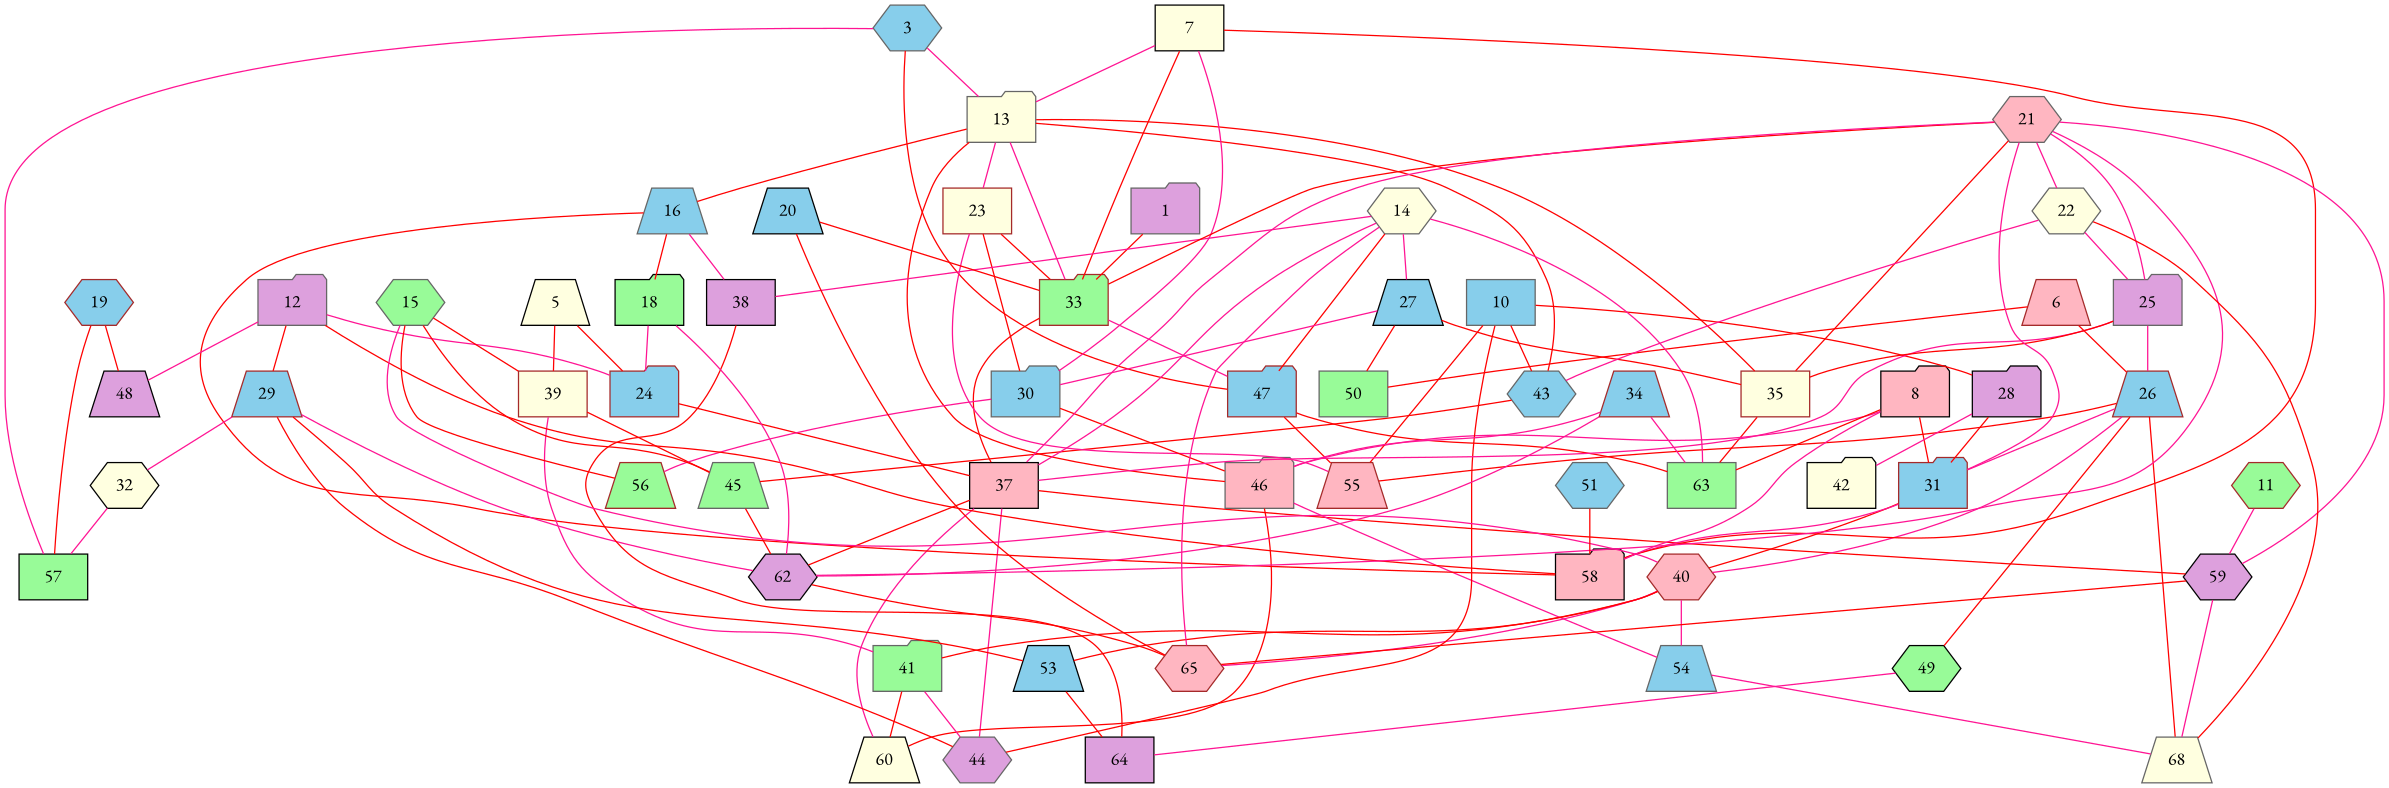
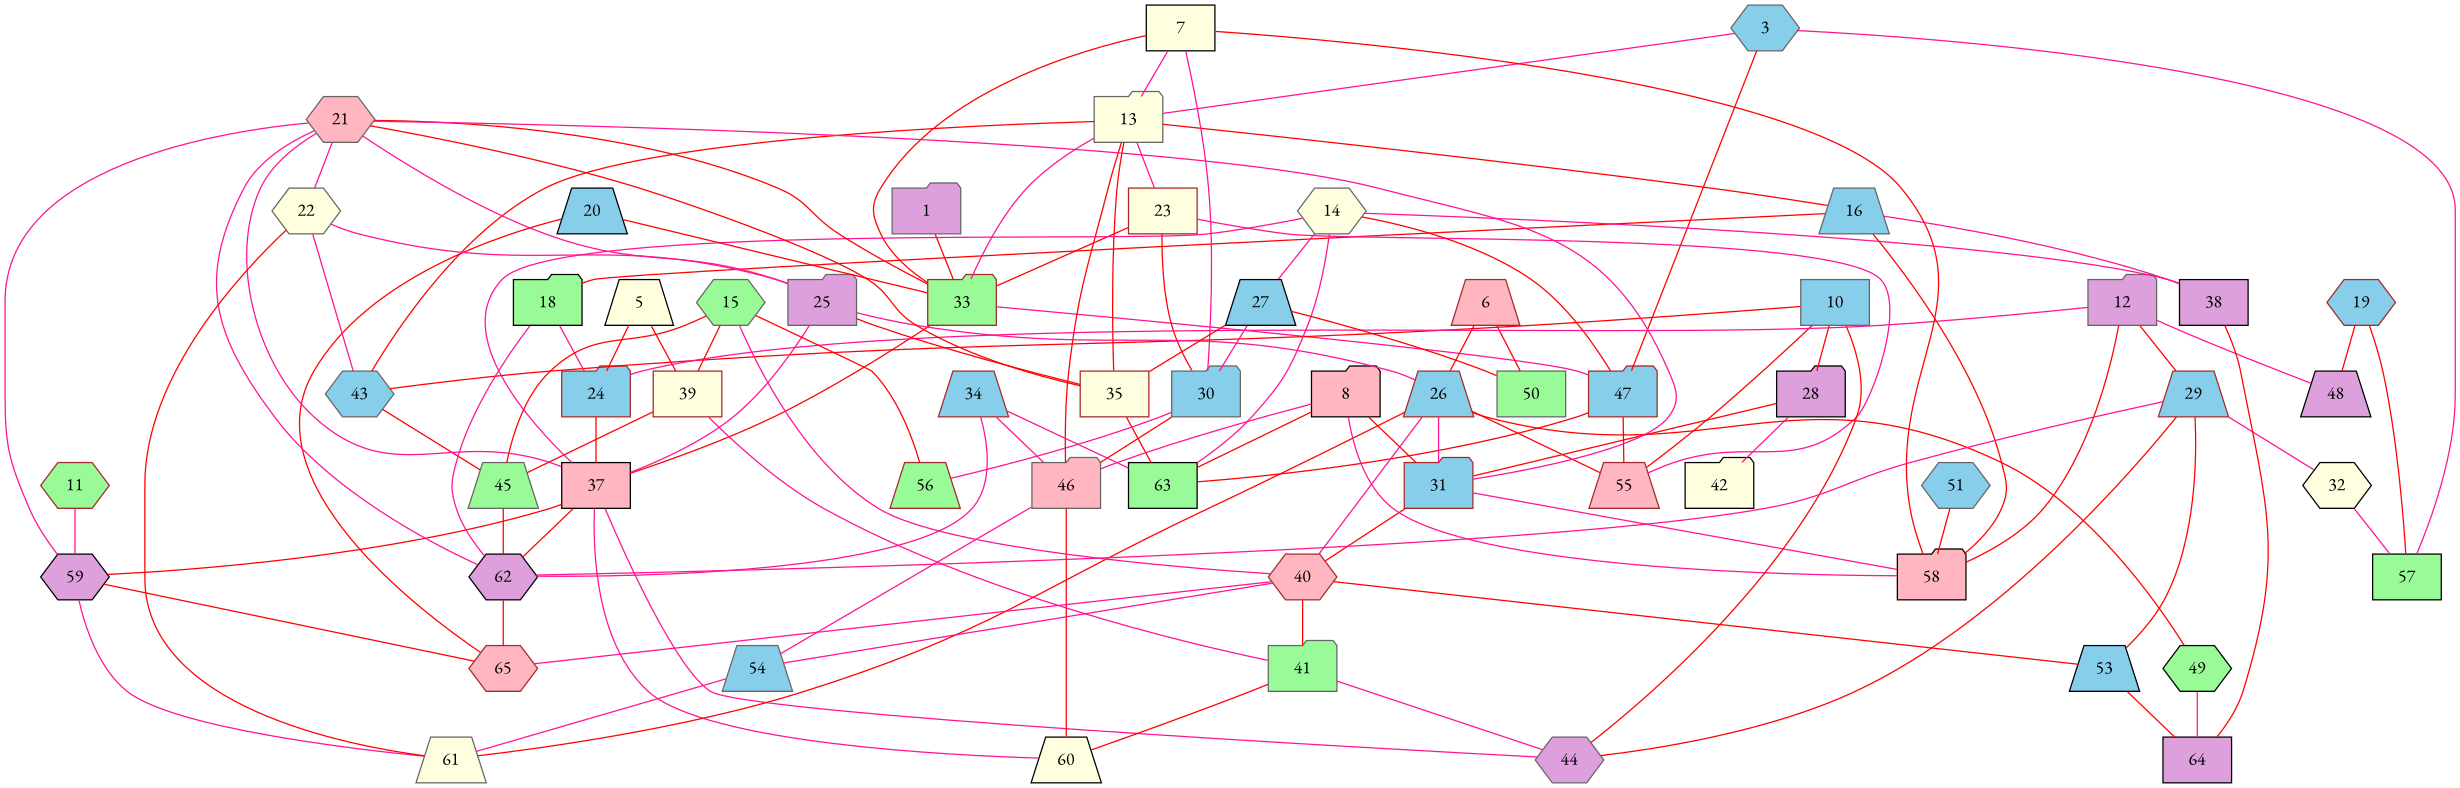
(1205, 400) -> none
(1702, 485) -> (1163, 485)
(2177, 760) -> (451, 760)
